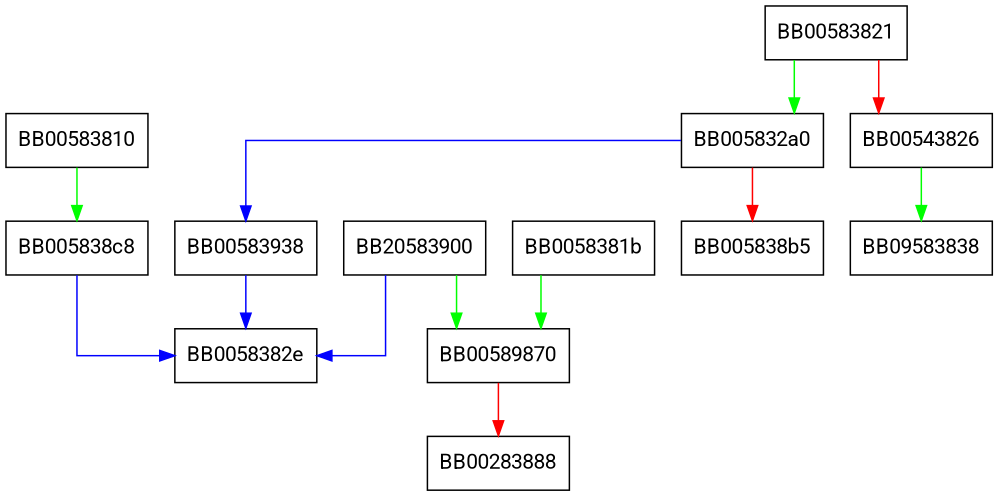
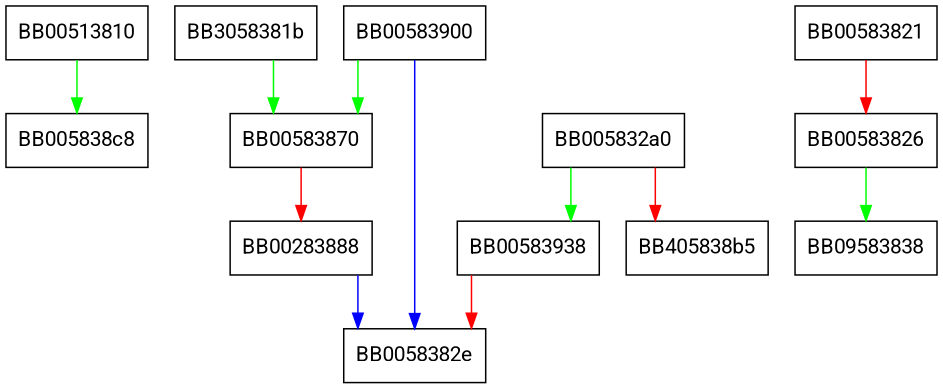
(794, 79) -> none
(77, 140) -> (77, 33)
(431, 140) -> (571, 187)
(921, 140) -> (866, 140)
(415, 248) -> (415, 33)
(584, 248) -> (246, 33)
(752, 248) -> (697, 248)
(246, 294) -> (471, 294)
(78, 356) -> (358, 294)
(498, 356) -> (301, 140)
